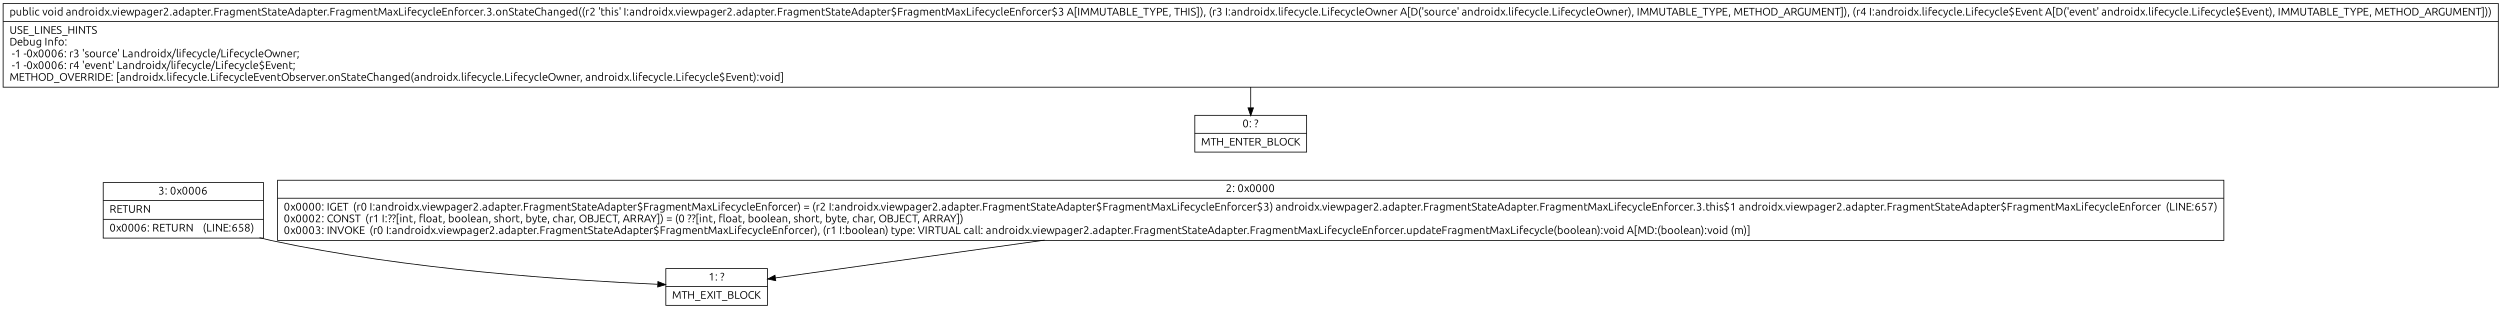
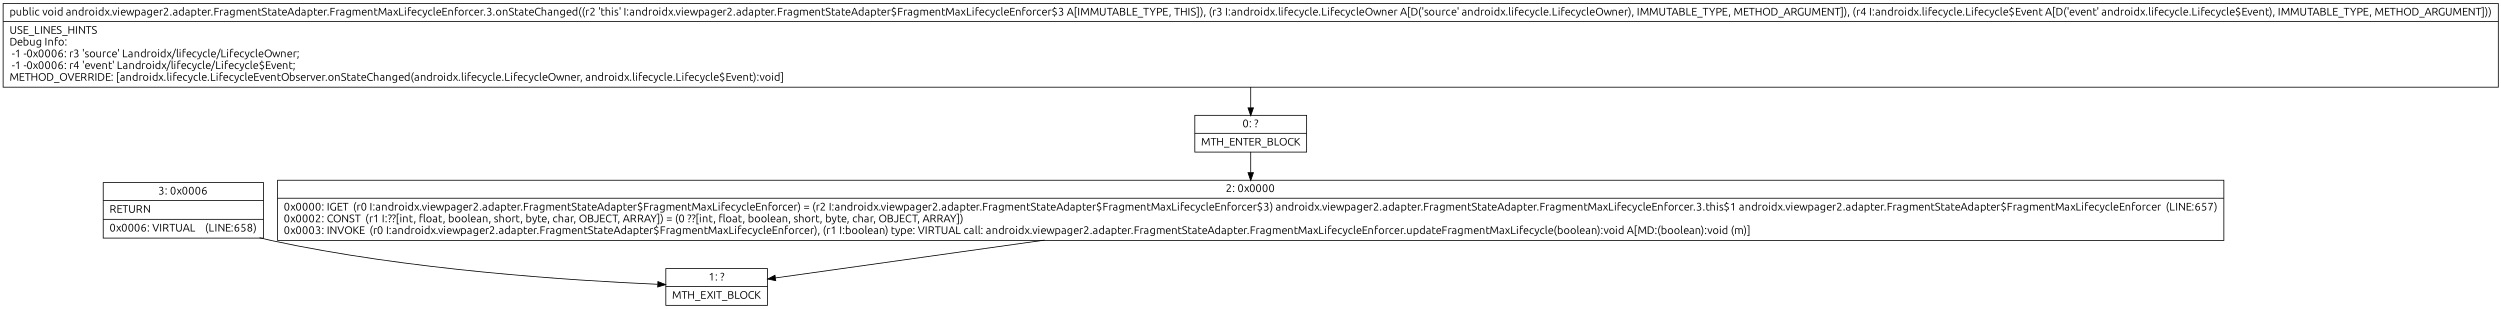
none -> (1251, 162)
(182, 228) -> (183, 228)
